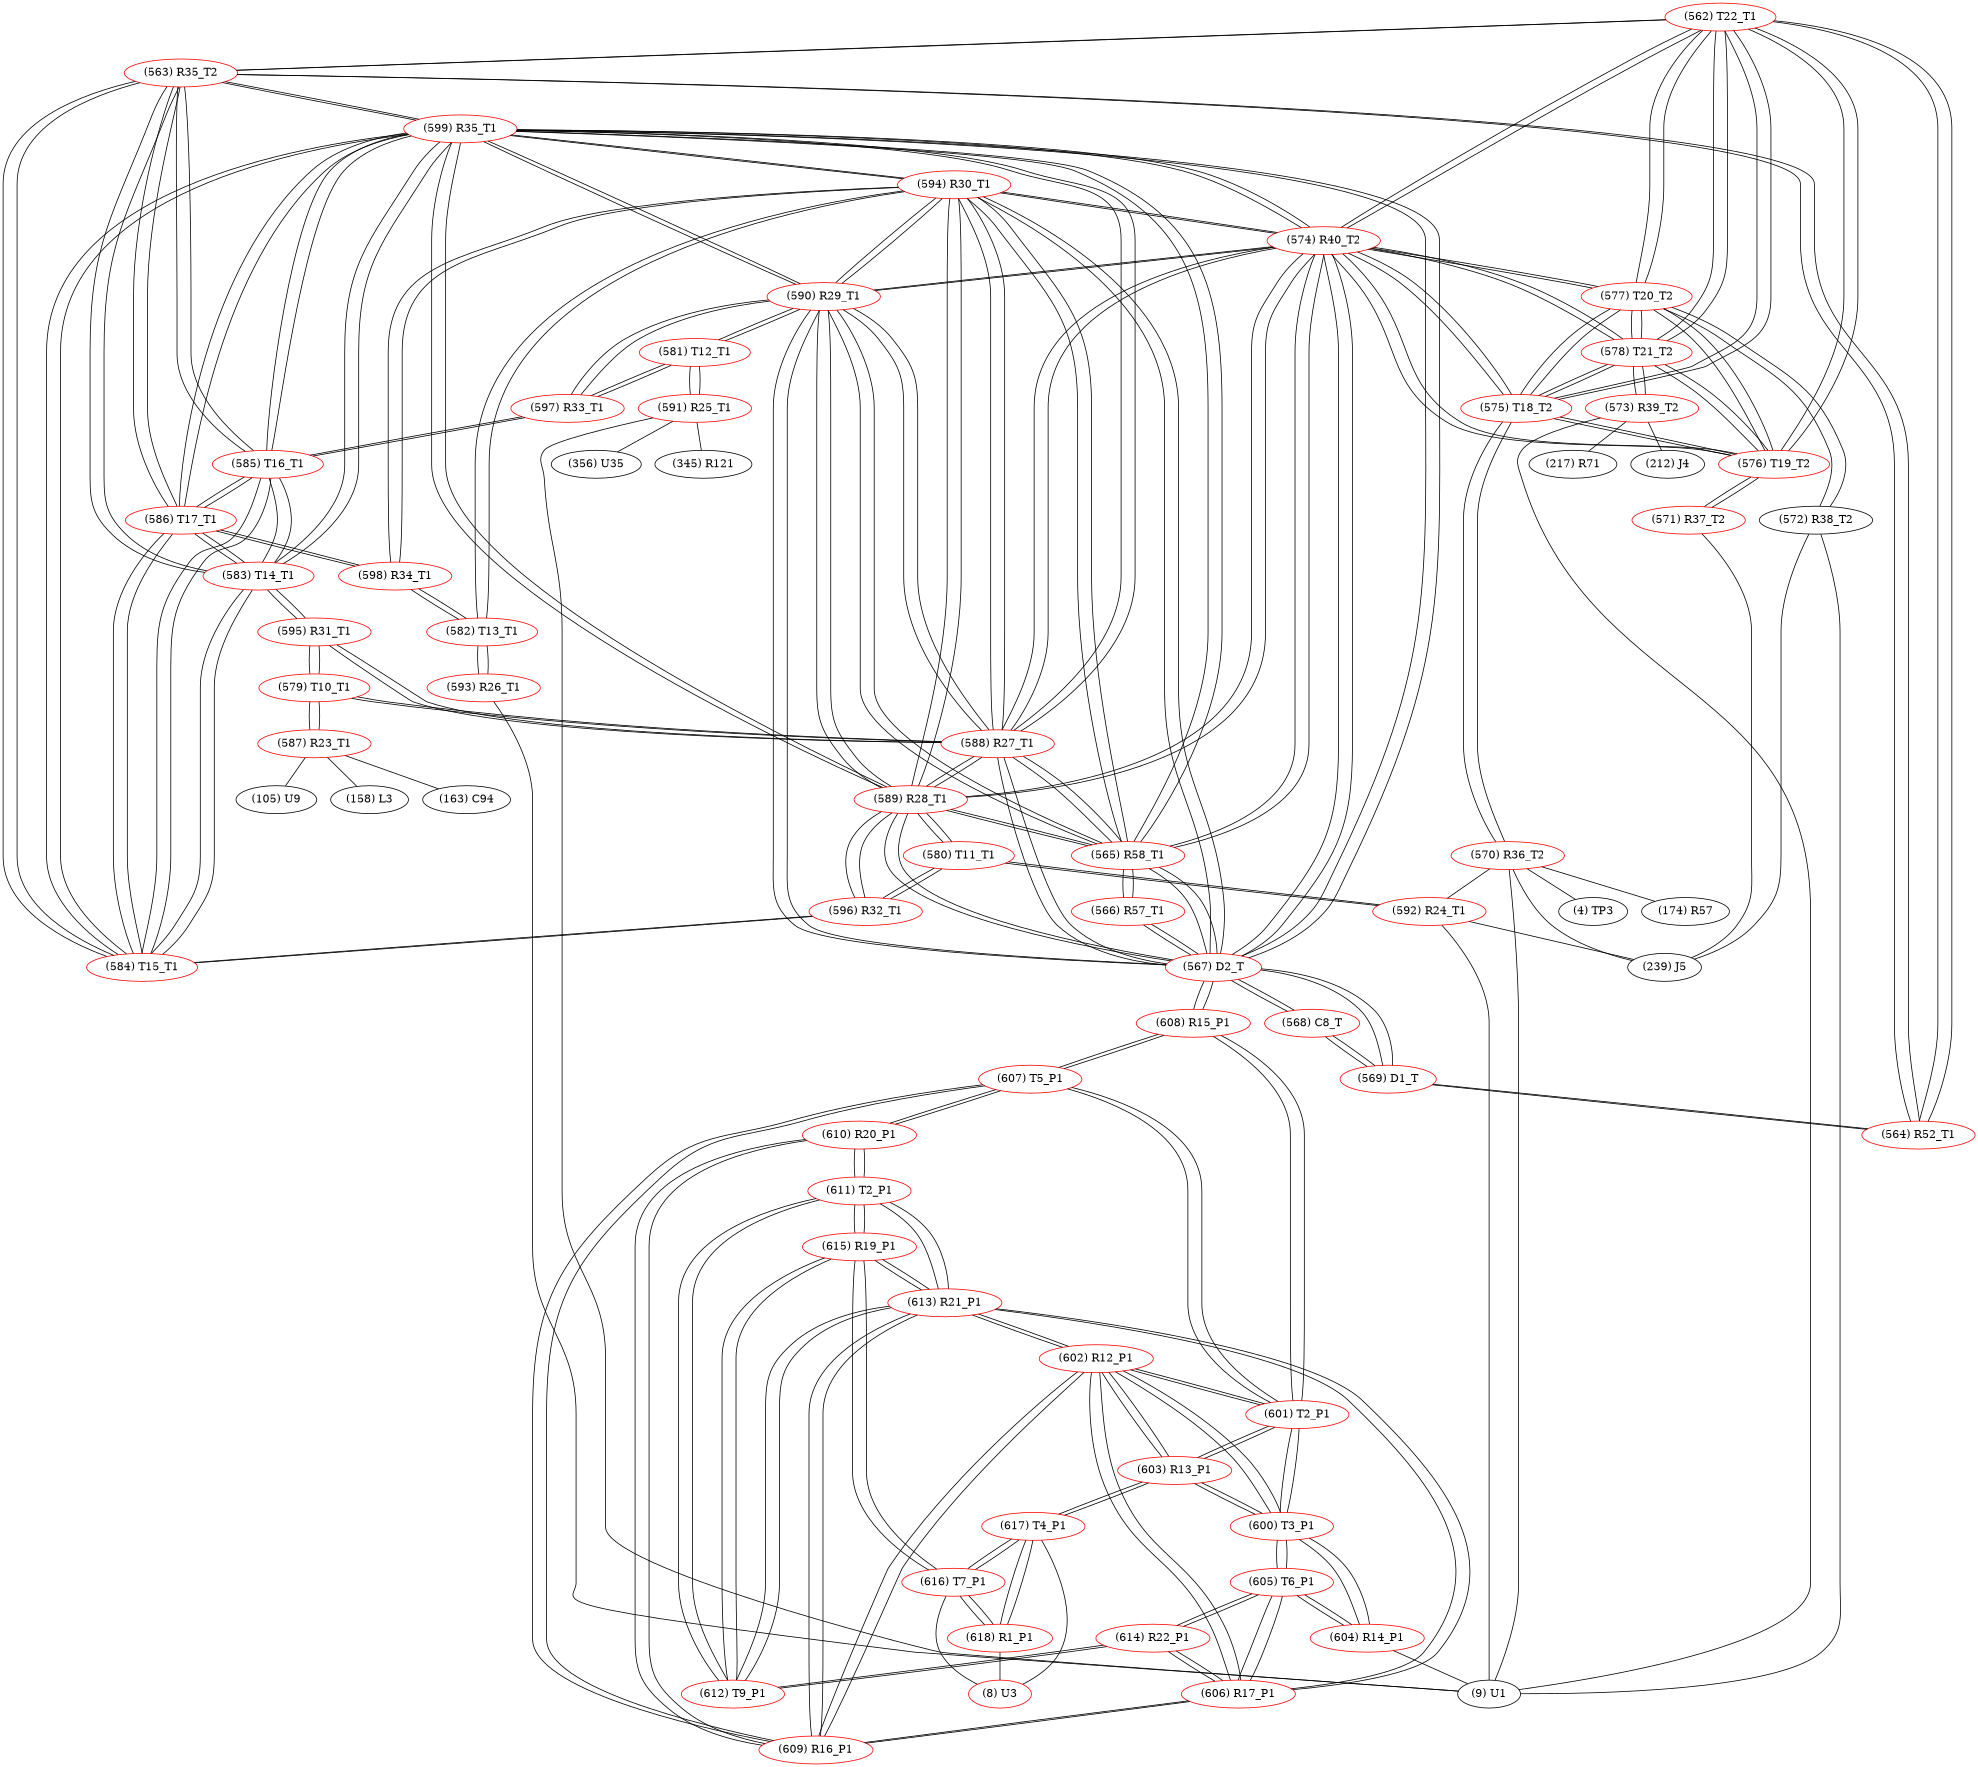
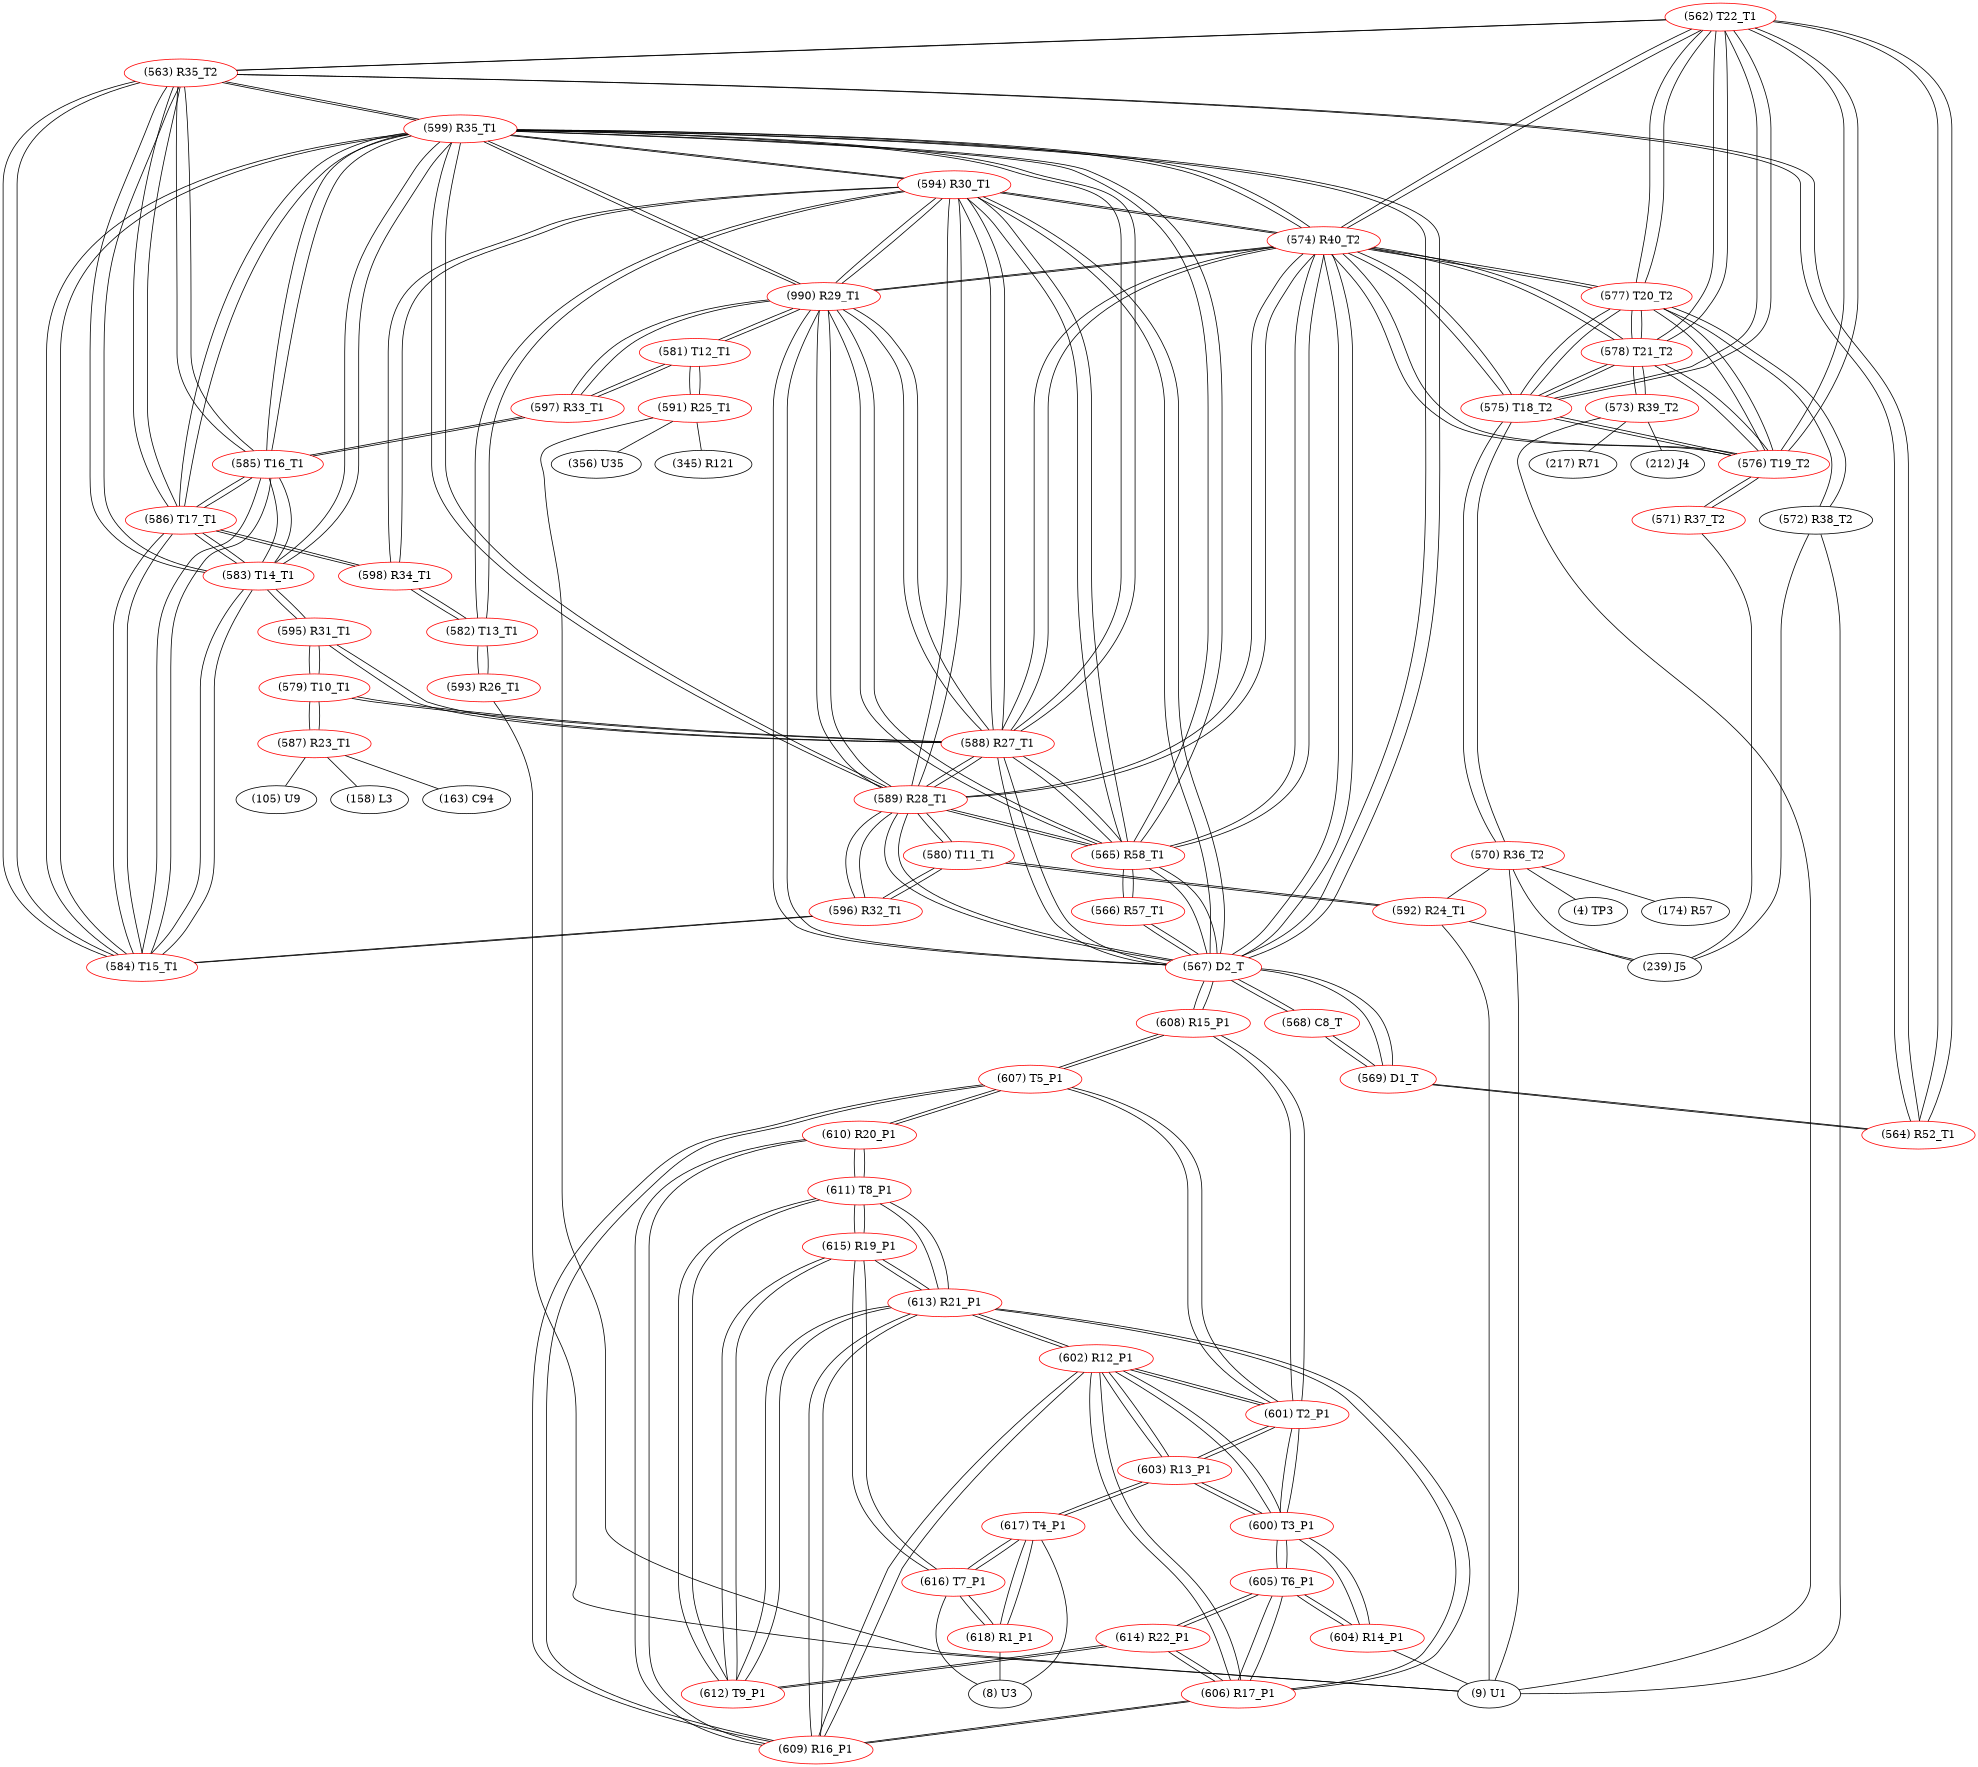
(824, 297) -> (824, 297)
(859, 1191) -> (859, 1191)
(1000, 1694) -> (1000, 1694)
